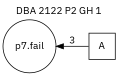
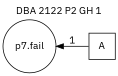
(73, 41) -> (73, 41)
